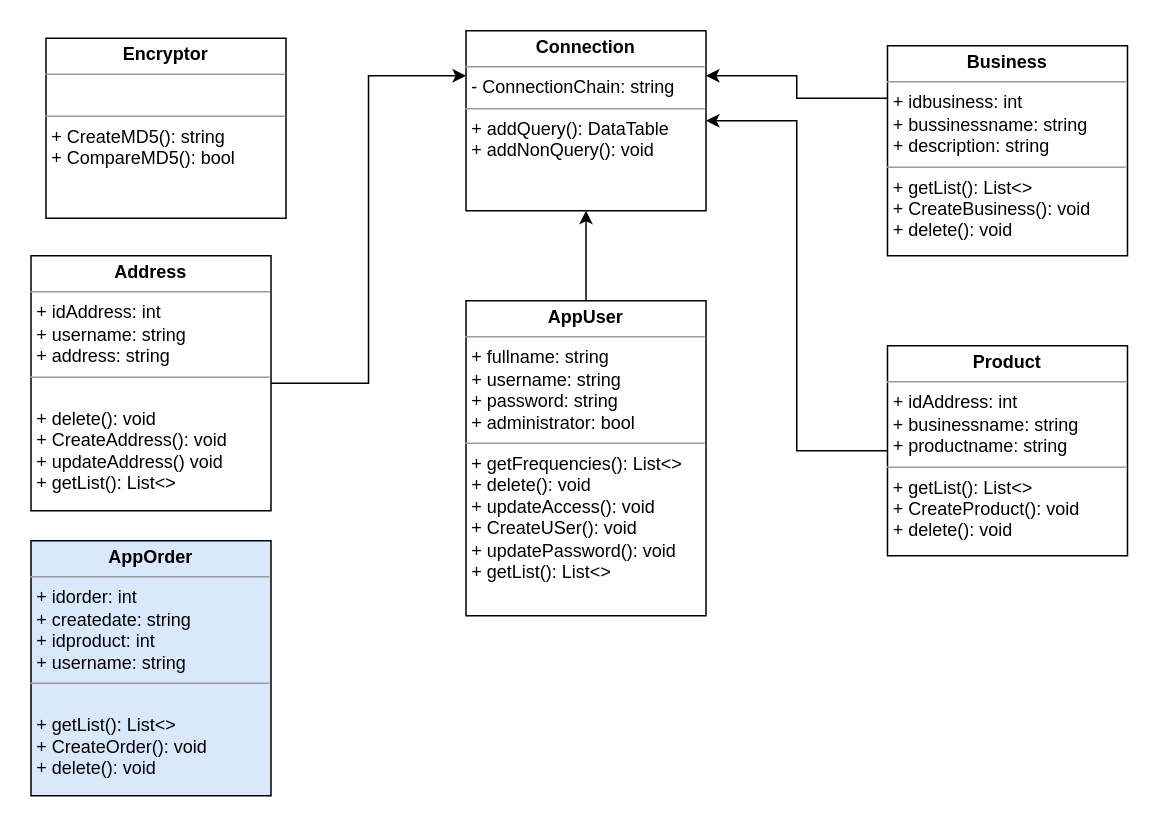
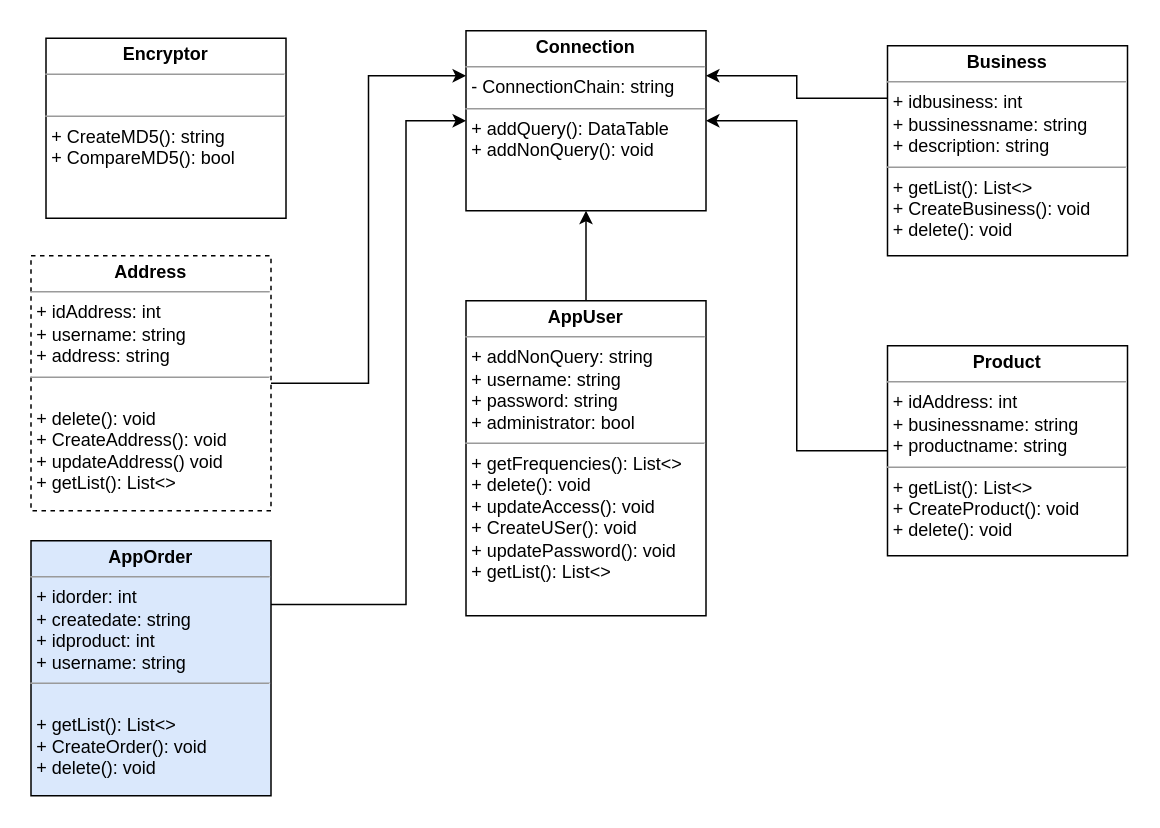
(151, 383) -> (151, 383)
none -> (406, 405)
(585, 420) -> (585, 420)
